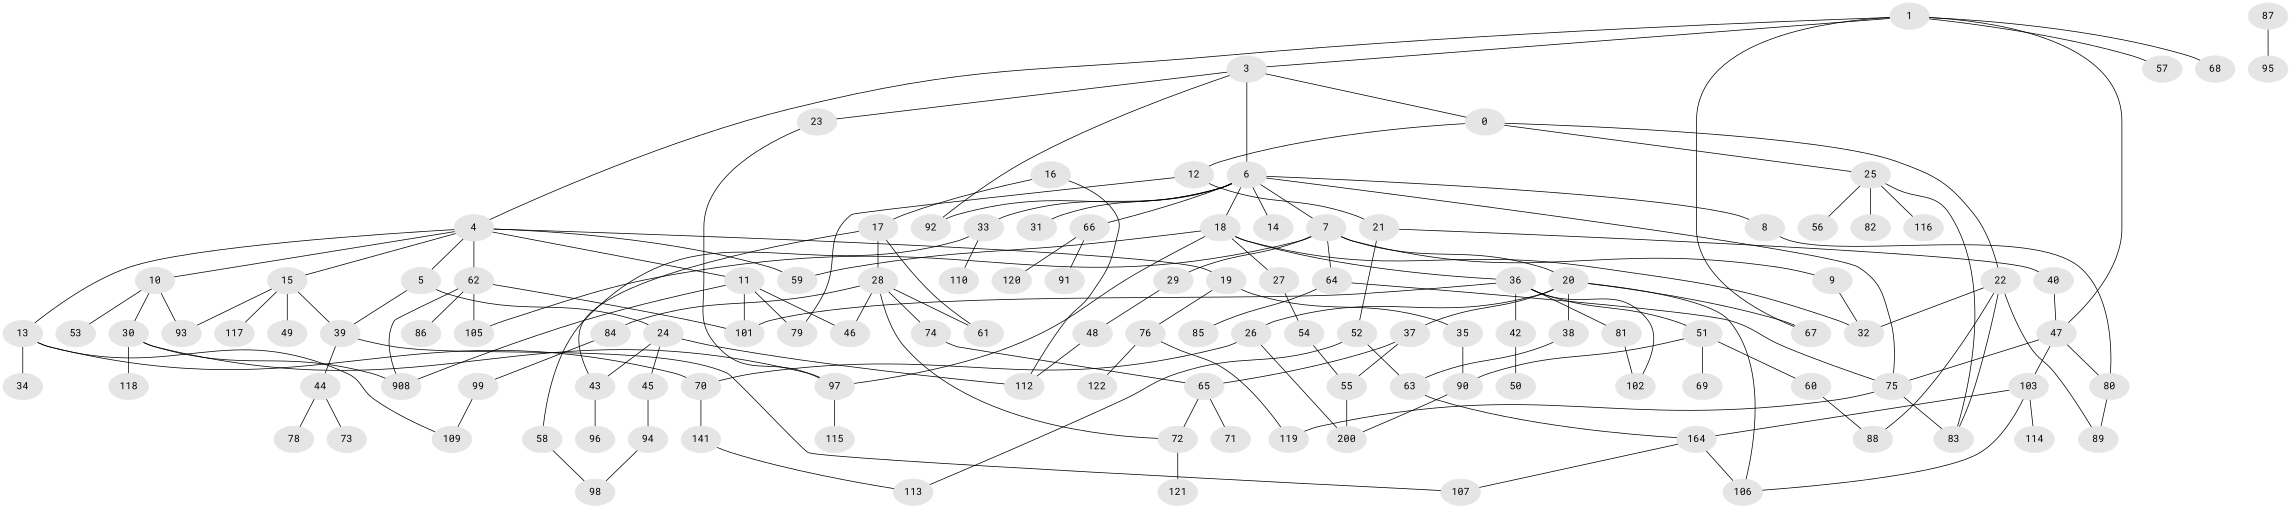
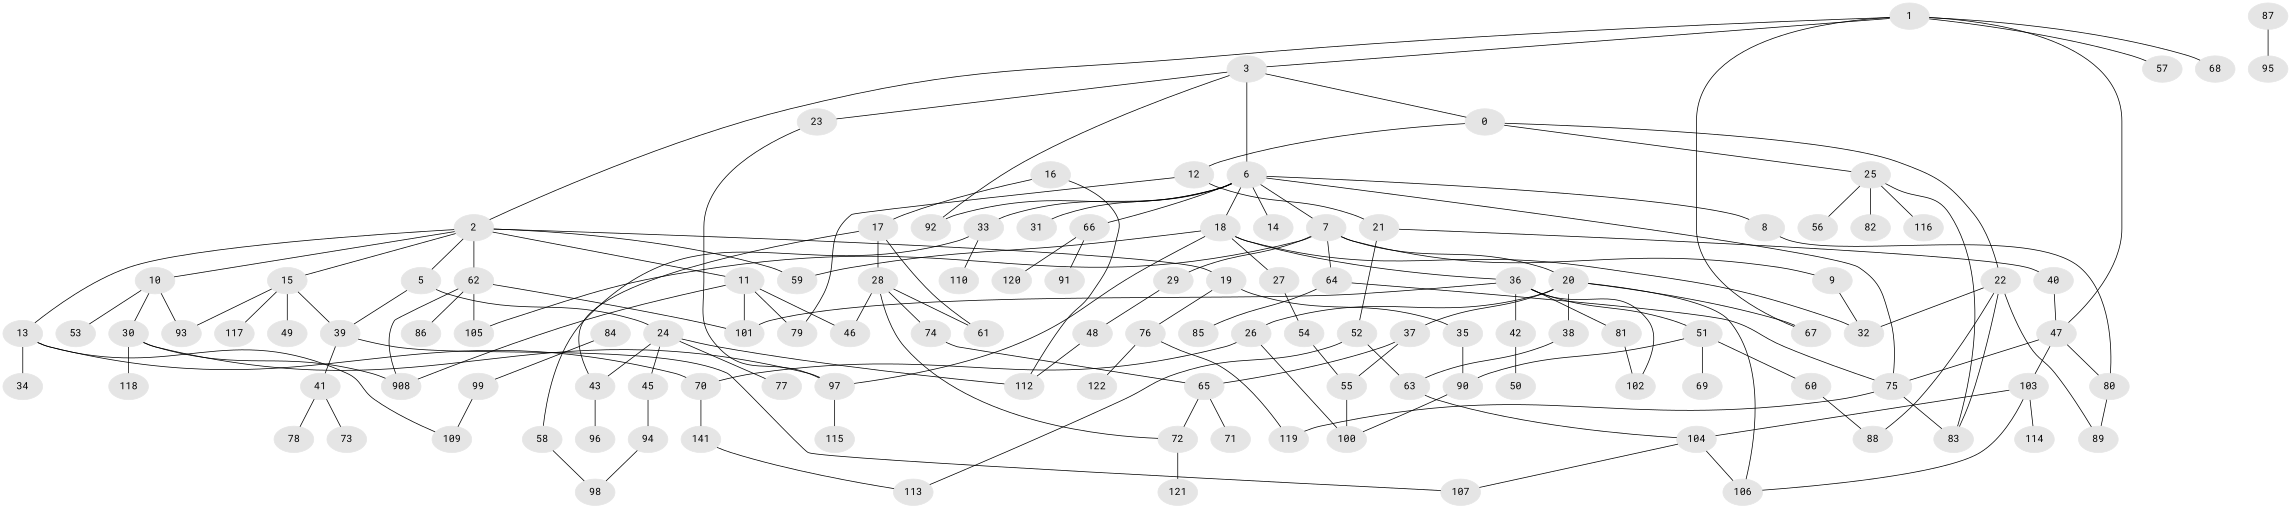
(474, 228) -> (474, 228)
(736, 303) -> none
(320, 386) -> (320, 386)
none -> (782, 386)
(1347, 439) -> (1347, 439)
(1696, 439) -> (1696, 439)
